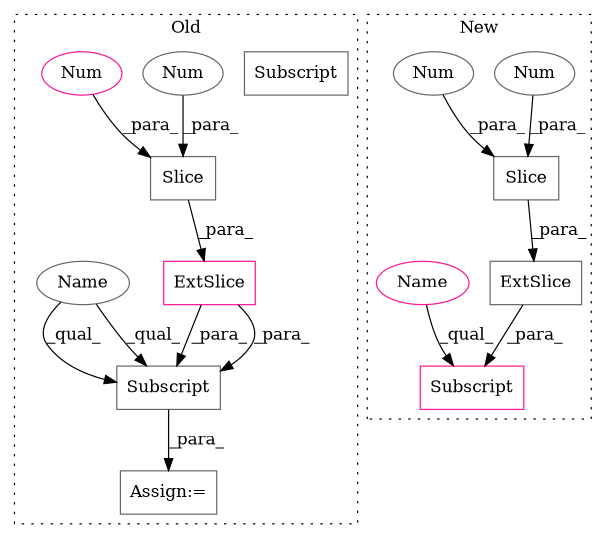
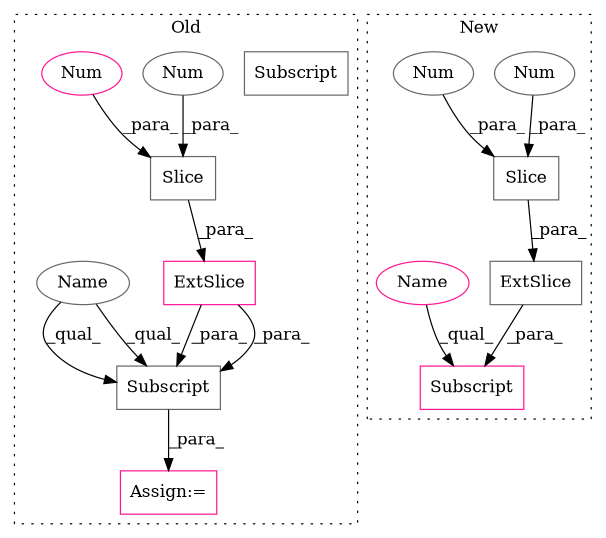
(169, 493) -> (169, 493)
